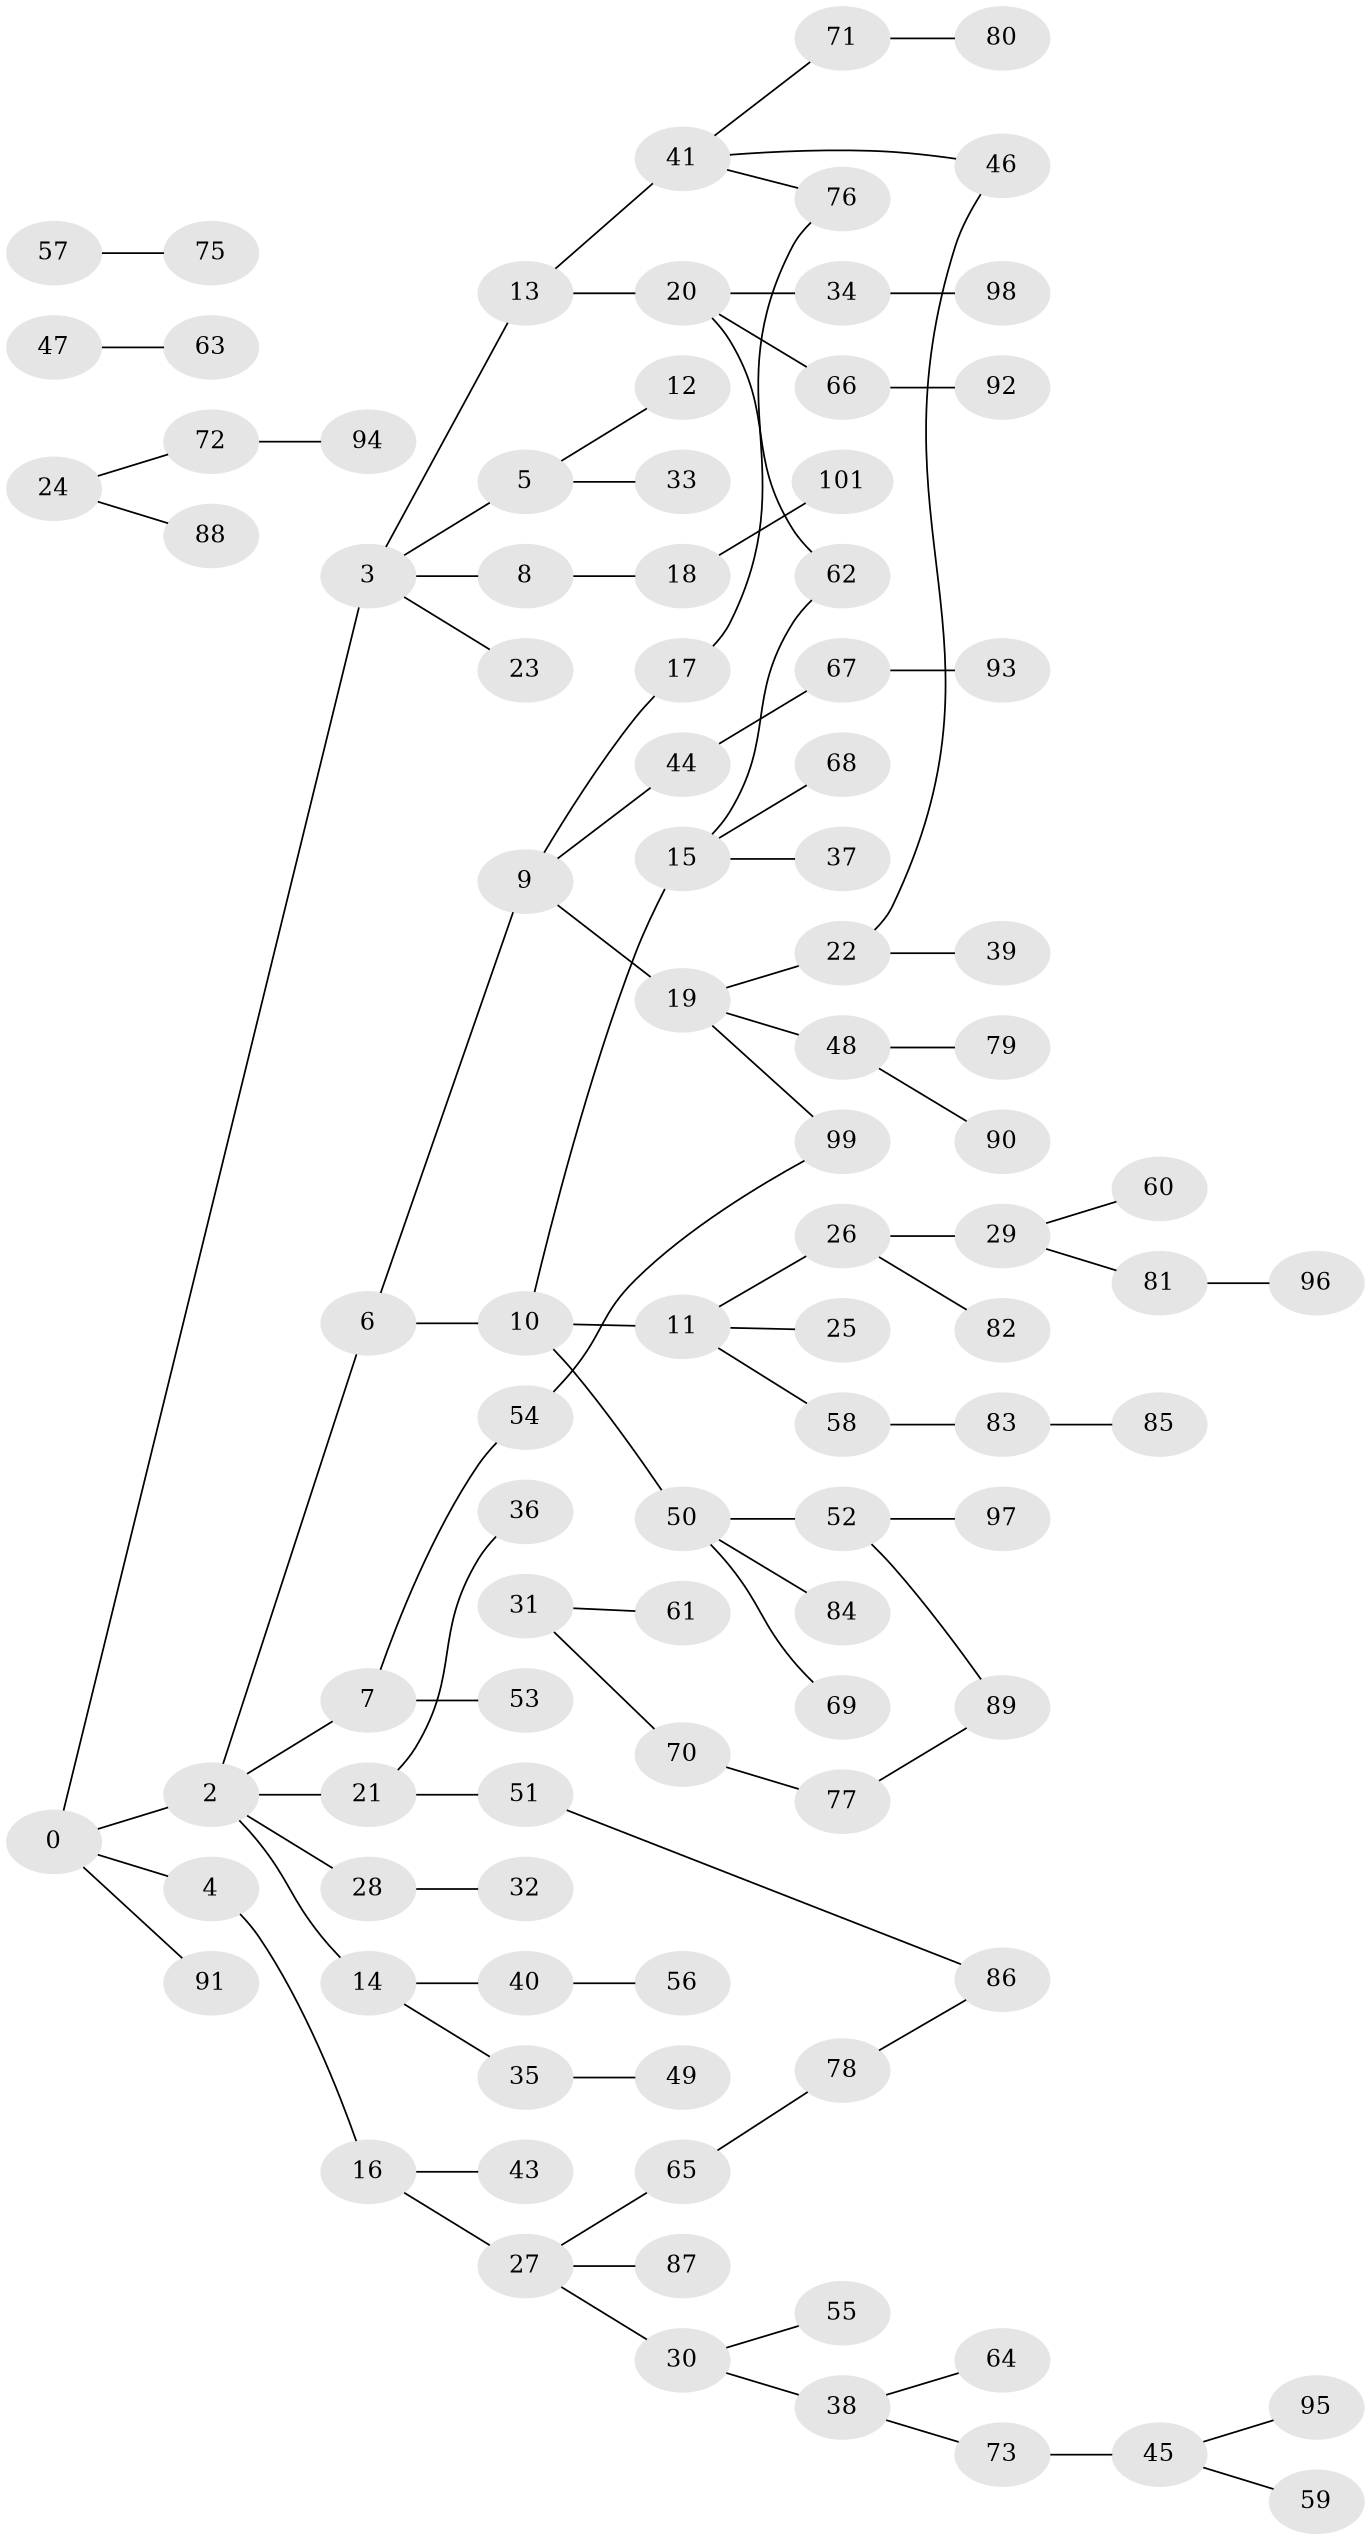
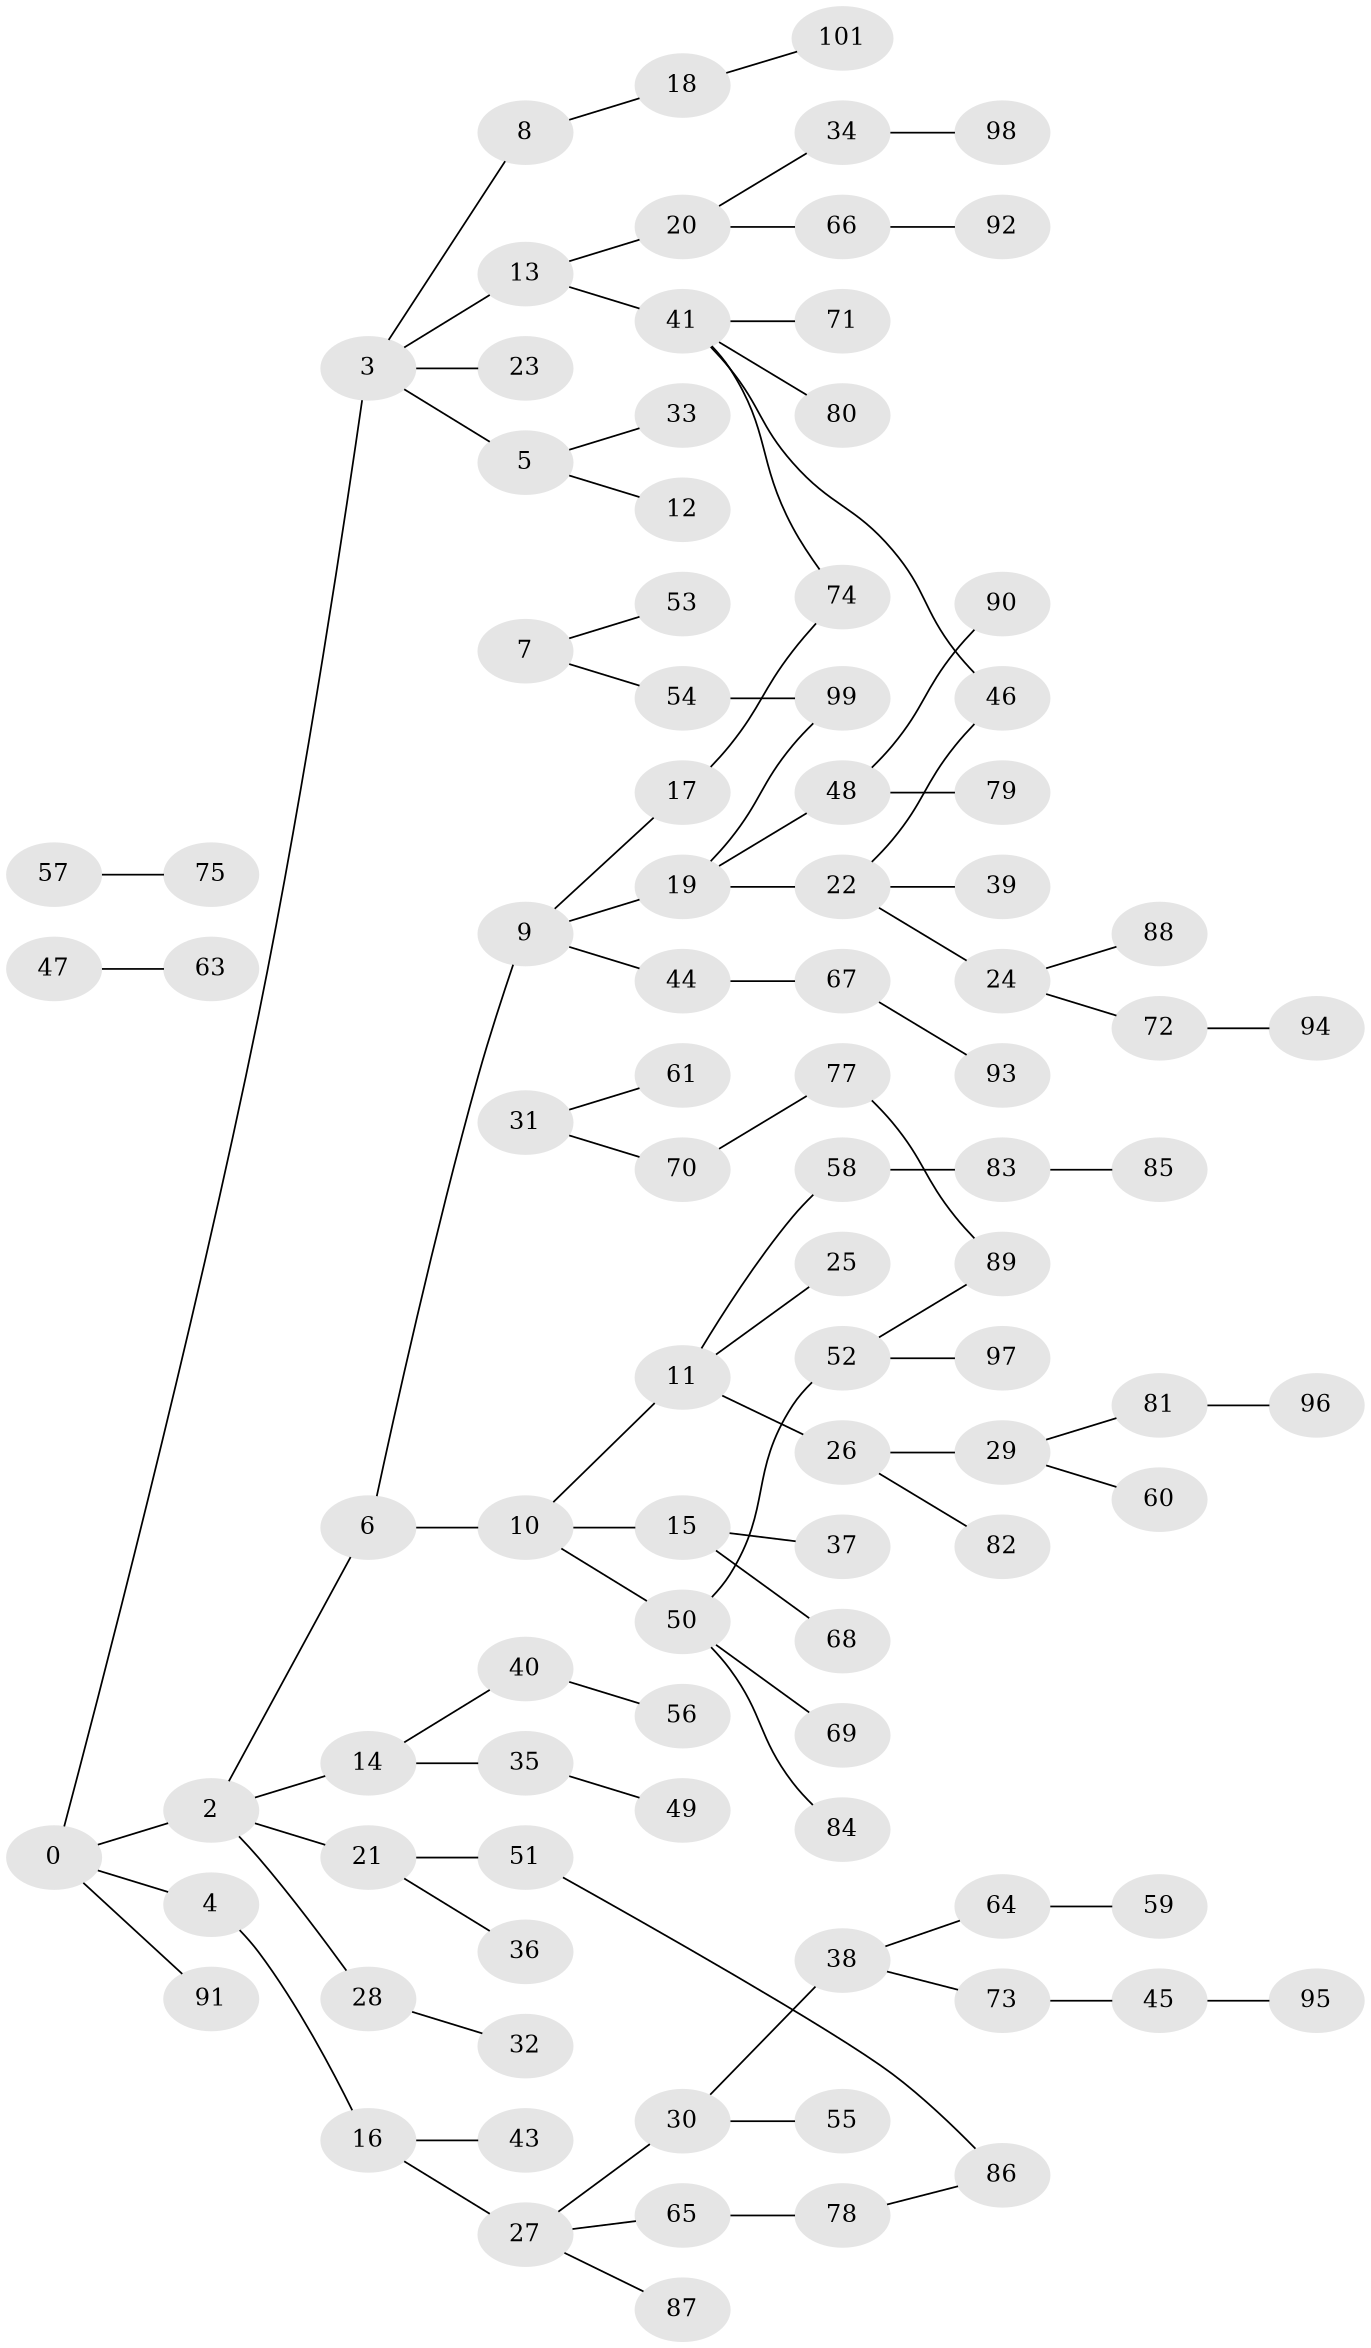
(923, 38) -> (763, 369)
(843, 199) -> (843, 597)
(843, 576) -> none
none -> (923, 934)
(290, 1748) -> none
(1238, 2478) -> (1081, 1906)
